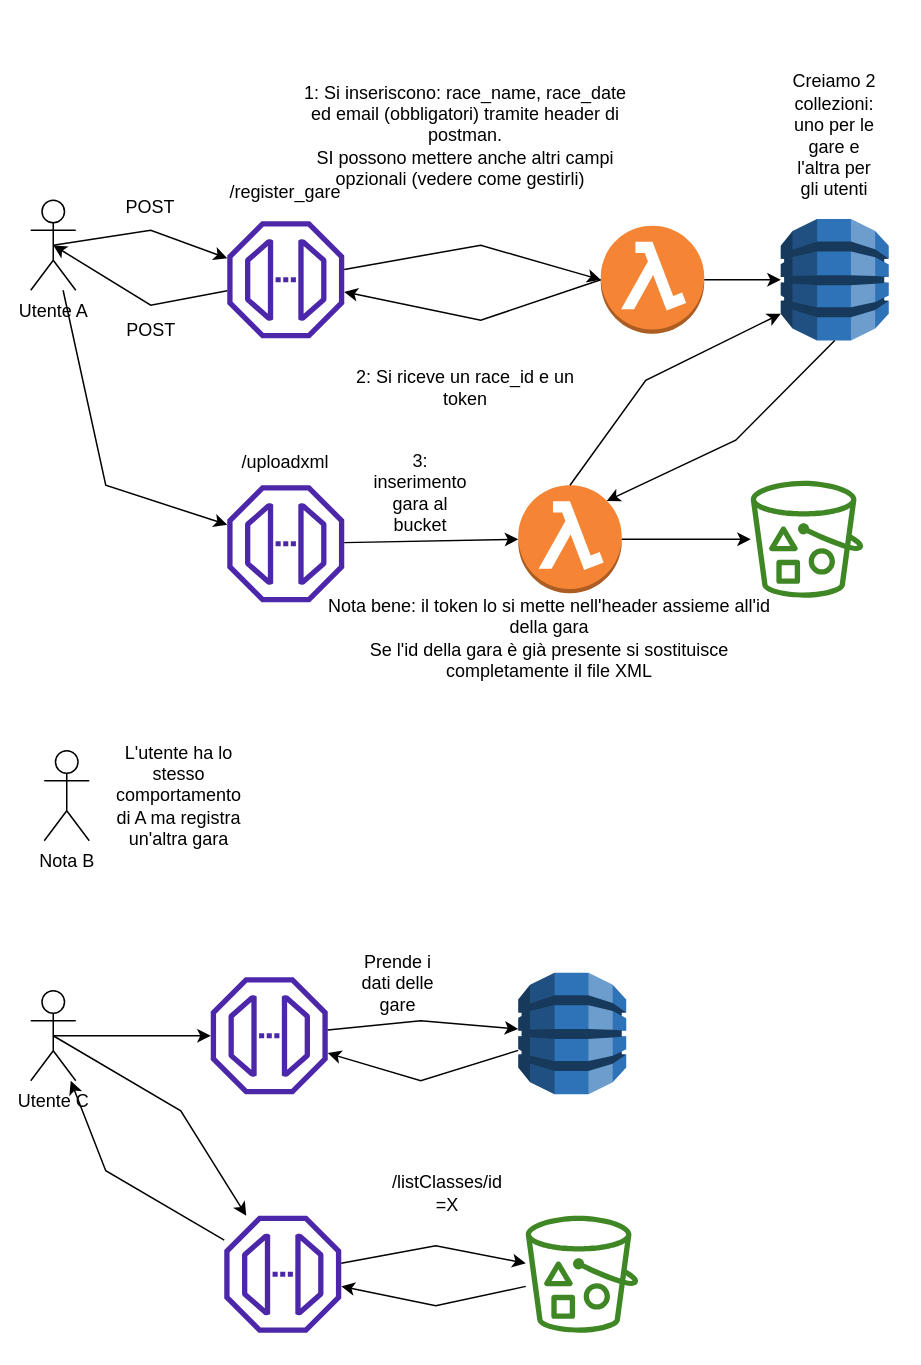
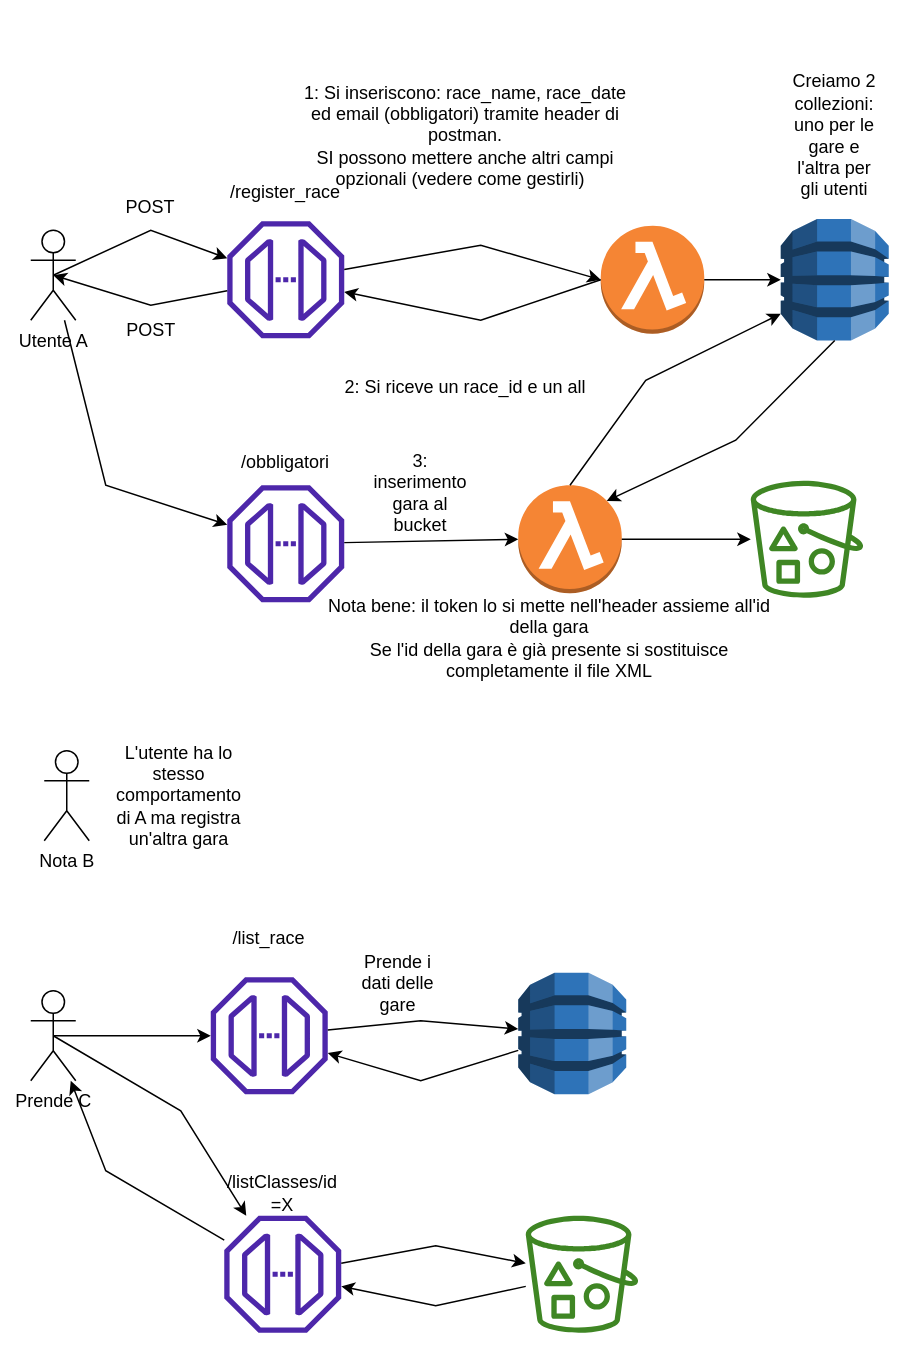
(286, 193) -> (286, 193)
(53, 245) -> (53, 275)
(466, 388) -> (466, 388)
(286, 463) -> (286, 463)
none -> (269, 938)
(54, 1102) -> (54, 1102)
(448, 1193) -> (283, 1193)
